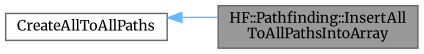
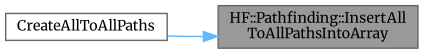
(200, 17) -> (185, 36)
